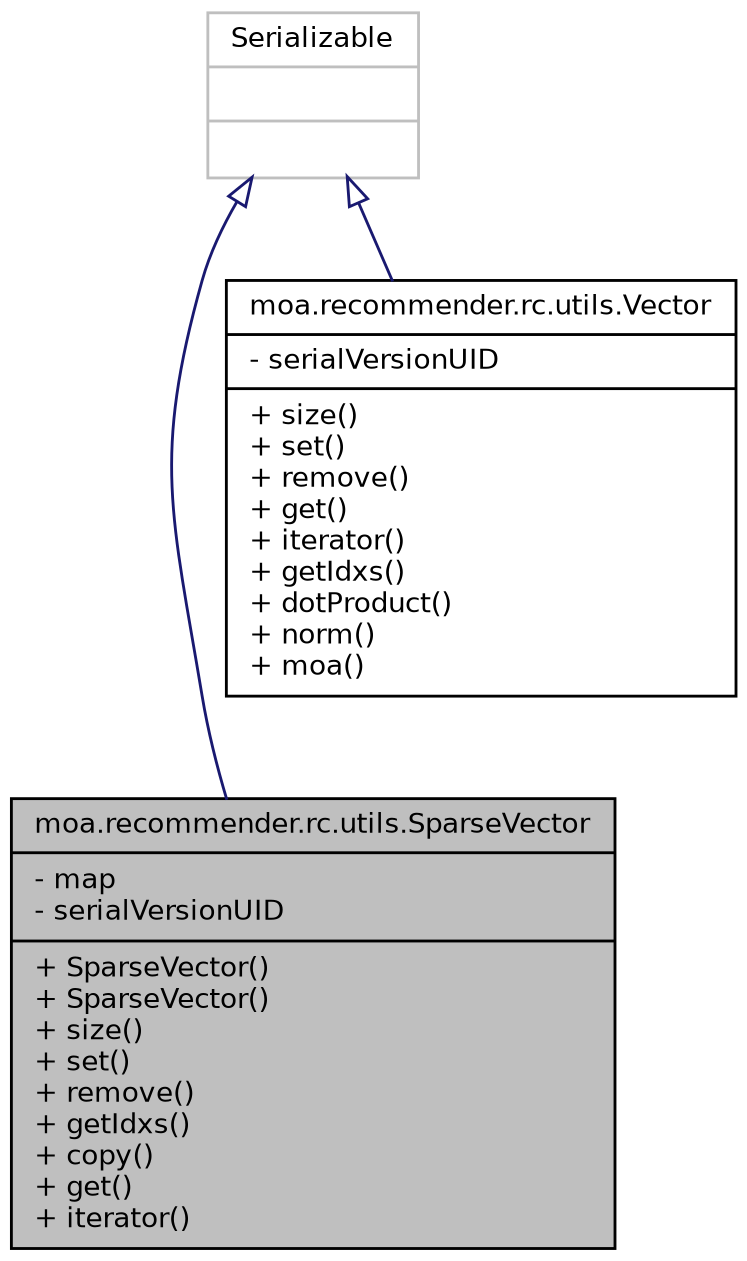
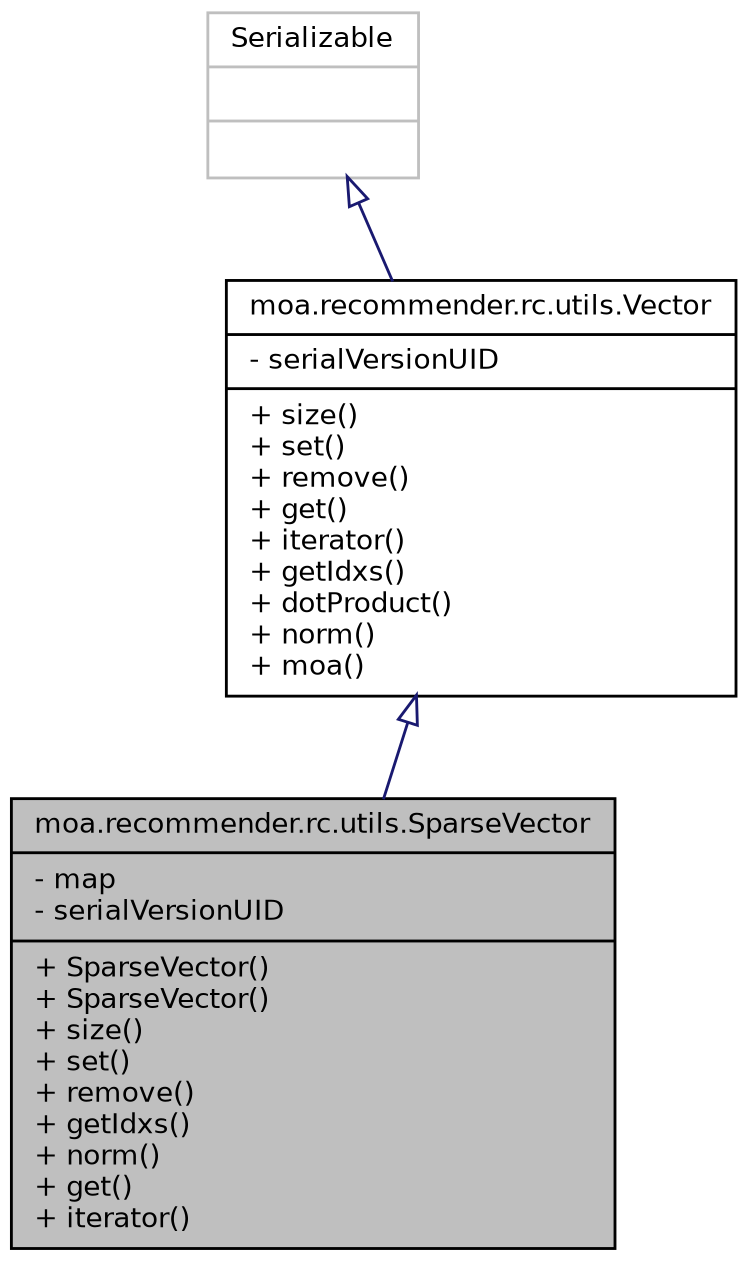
(173, 498) -> (396, 761)
(95, 1156) -> (98, 1156)
